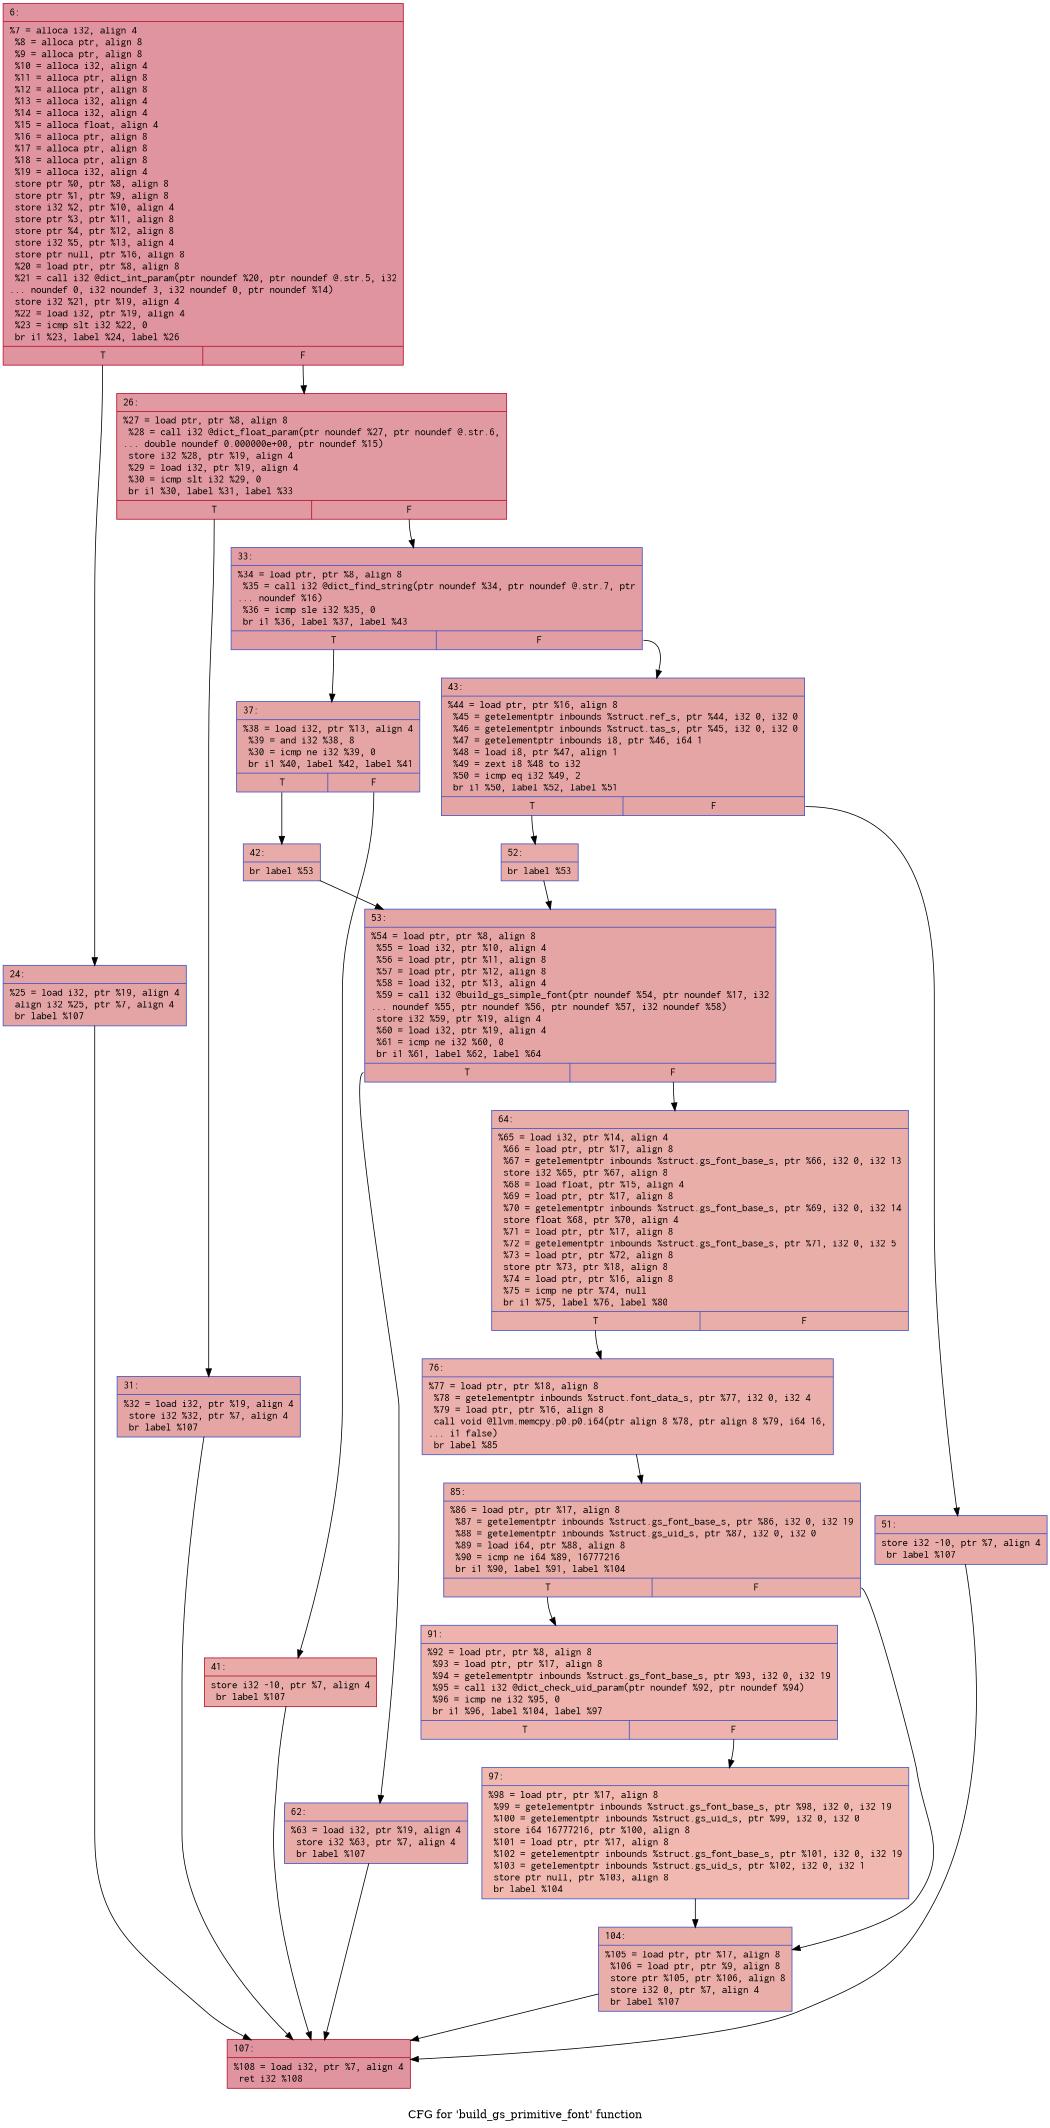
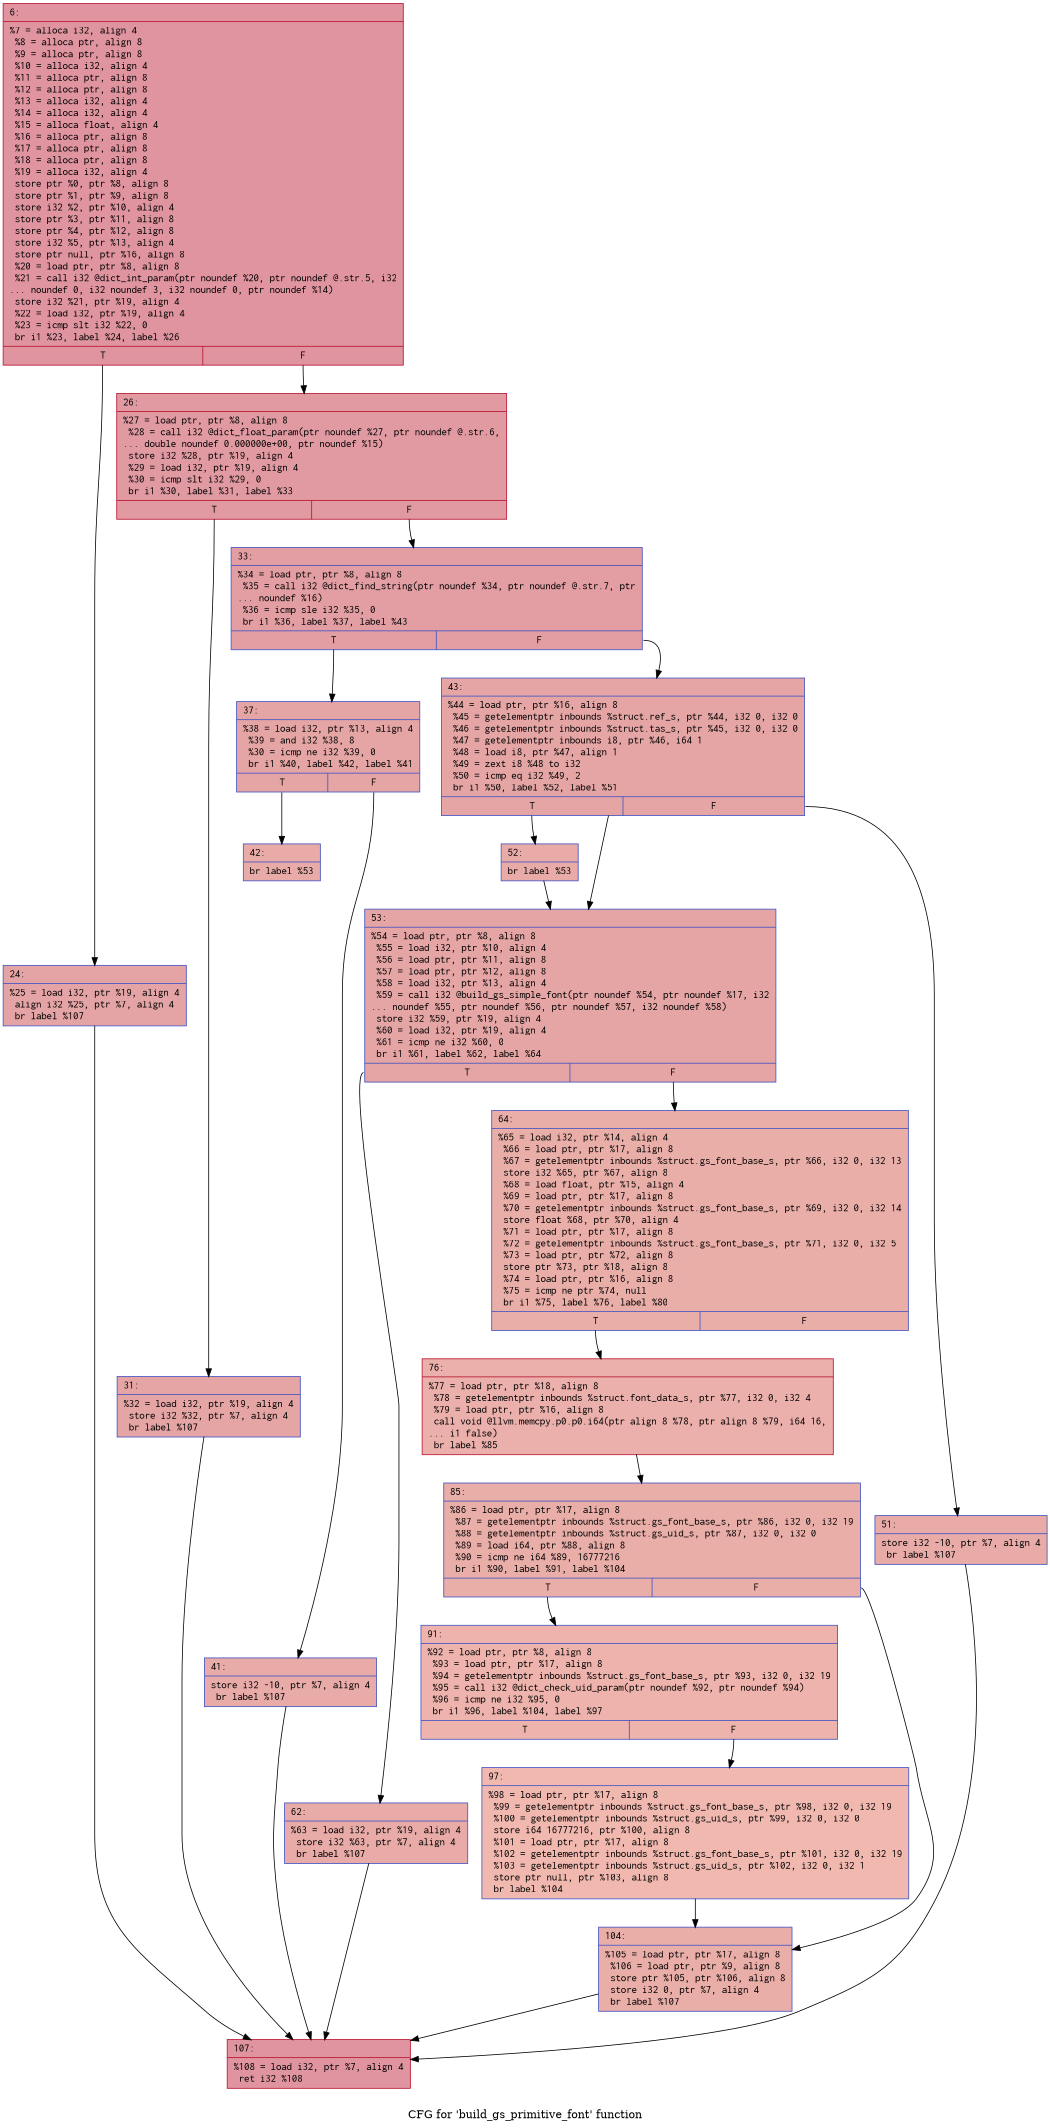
(348, 893) -> (599, 858)
(628, 1407) -> (628, 1407)
(290, 1682) -> (290, 1682)
